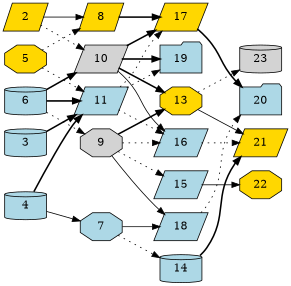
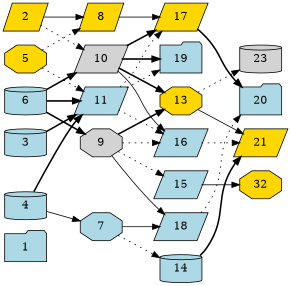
(135, 17) -> (135, 17)
(58, 119) -> (58, 119)
(261, 185) -> (261, 185)
none -> (26, 248)
